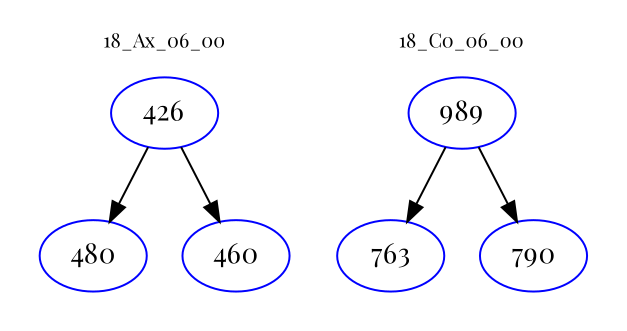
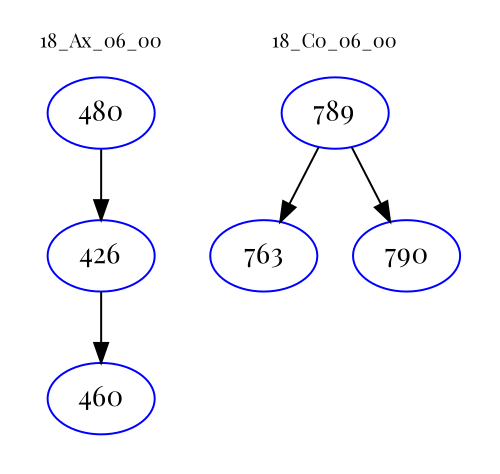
(462, 113) -> (335, 113)
(133, 176) -> (101, 175)
